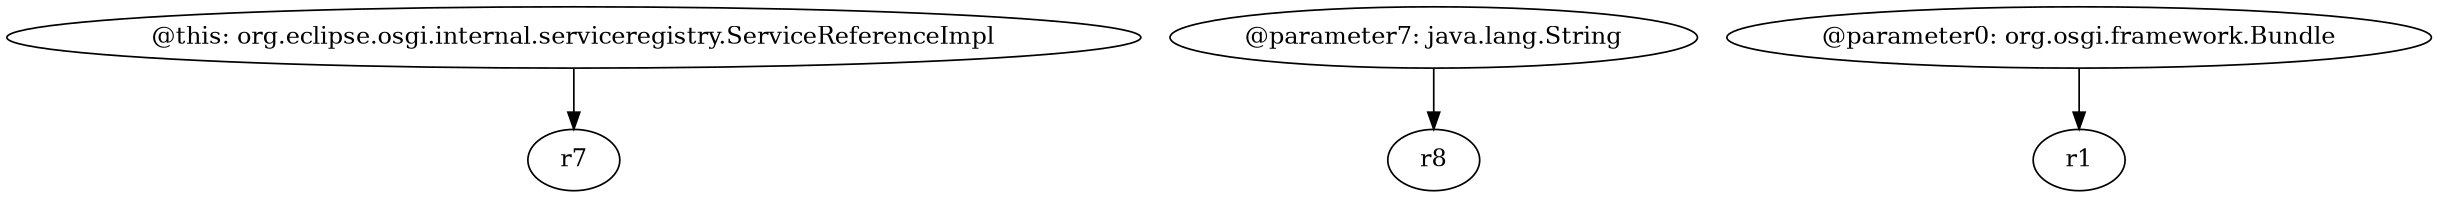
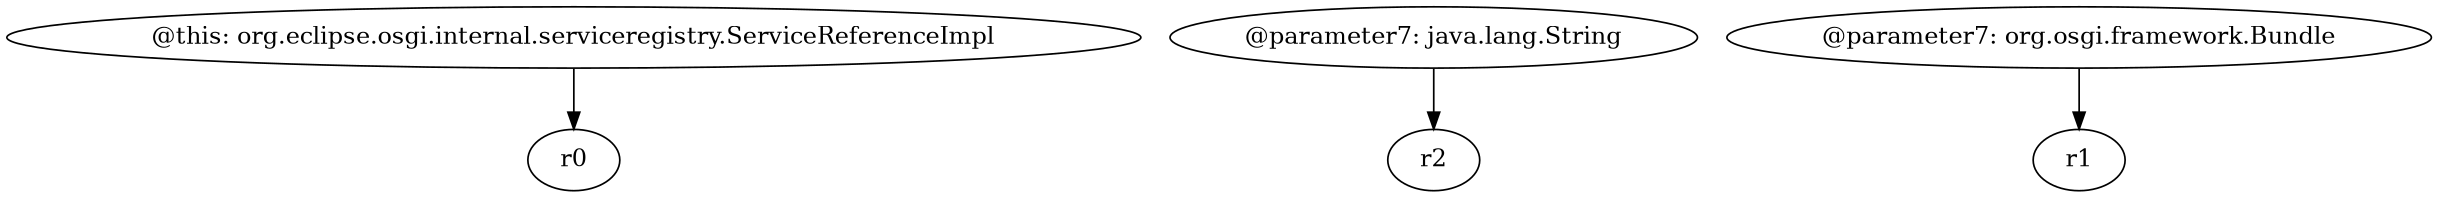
(2079, 37) -> (2079, 37)
(574, 160) -> (574, 160)
(1434, 160) -> (1434, 160)
